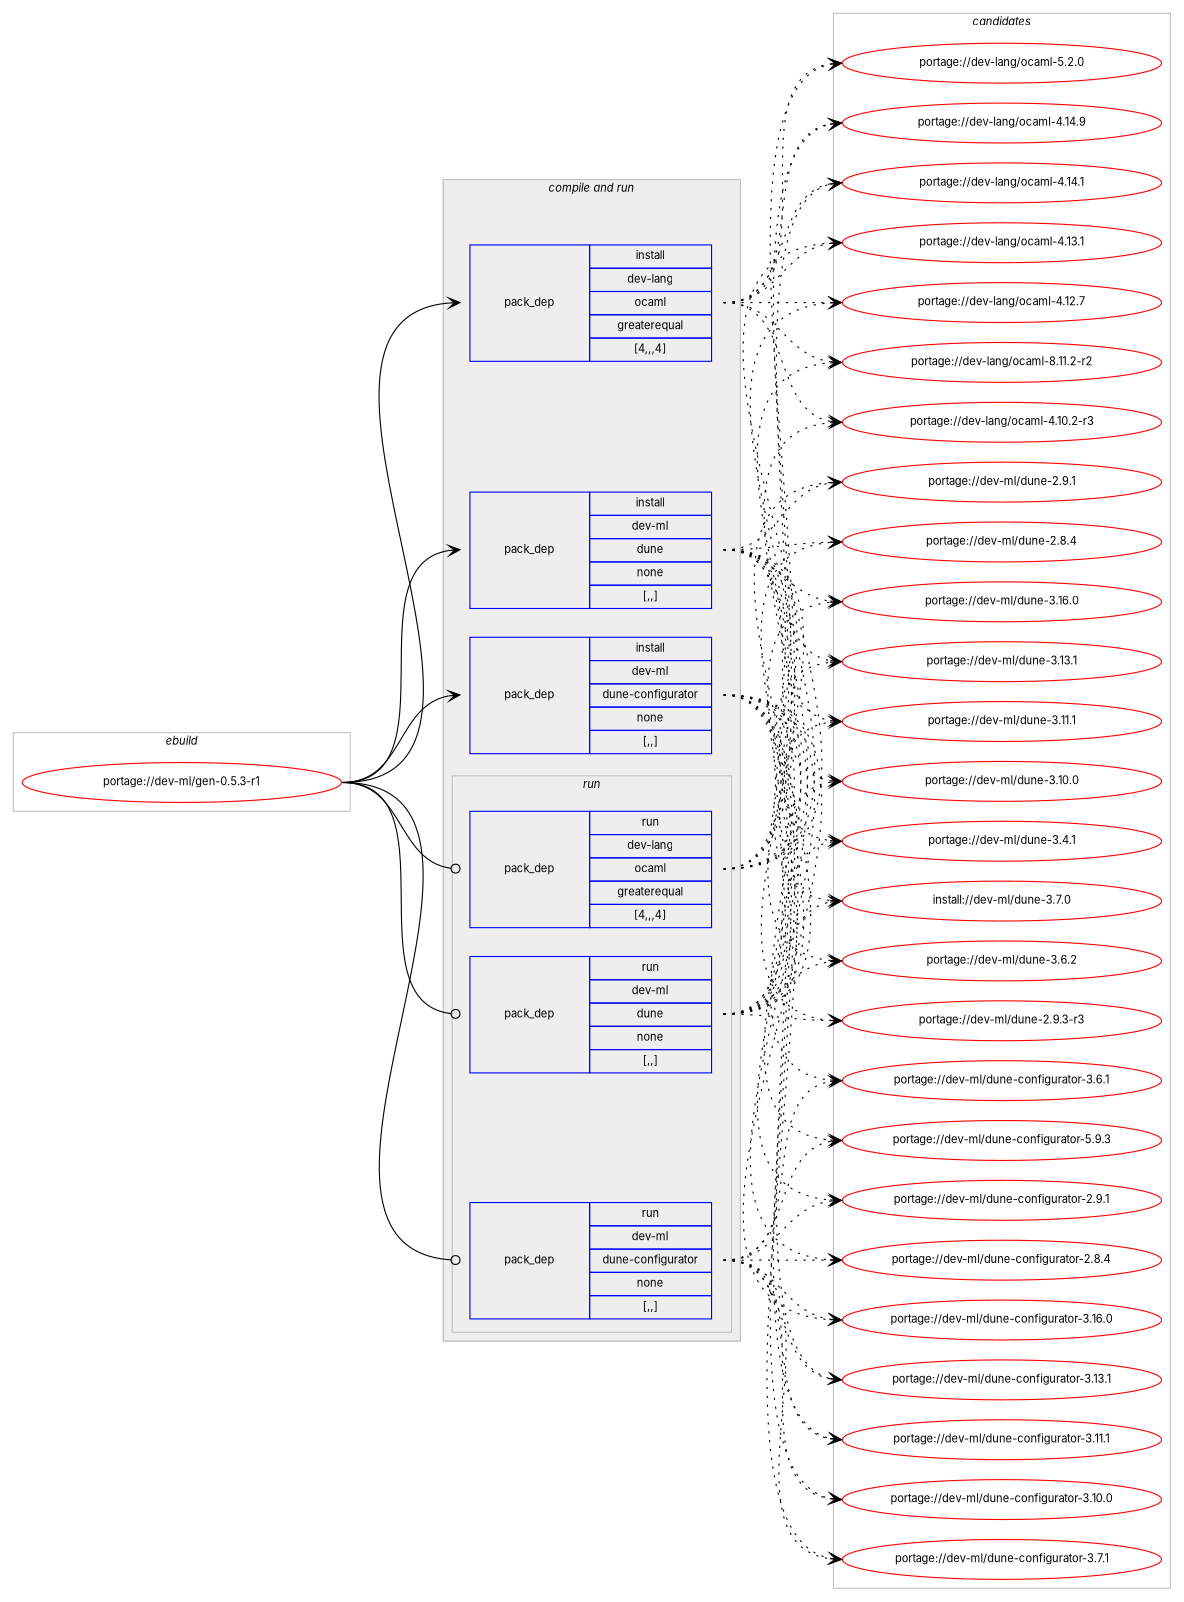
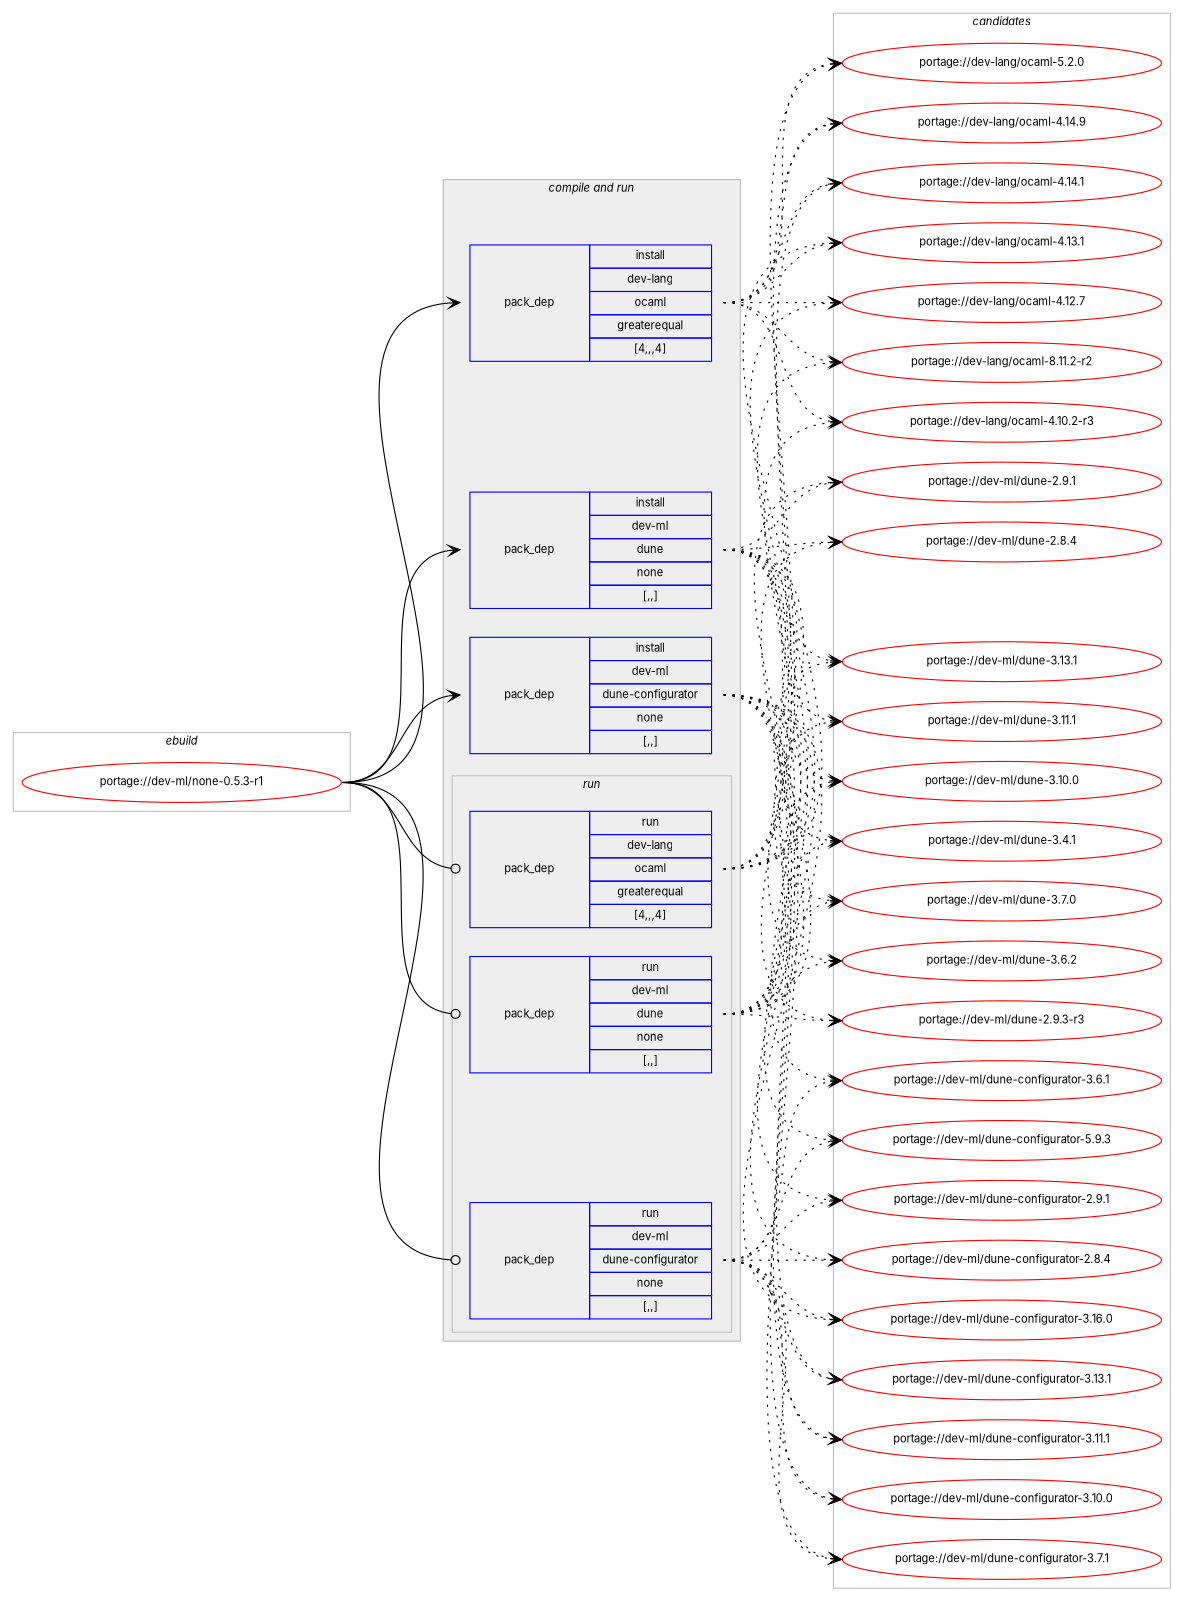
(1002, 602) -> none
(182, 782) -> (182, 782)
(1002, 901) -> (1002, 901)
